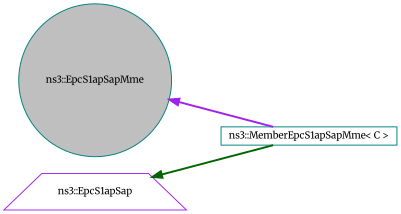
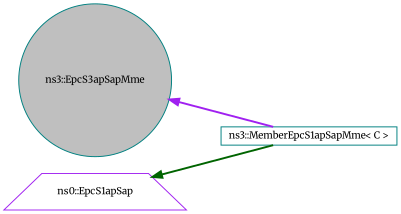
(95, 80) -> (95, 80)
(95, 192) -> (95, 192)
